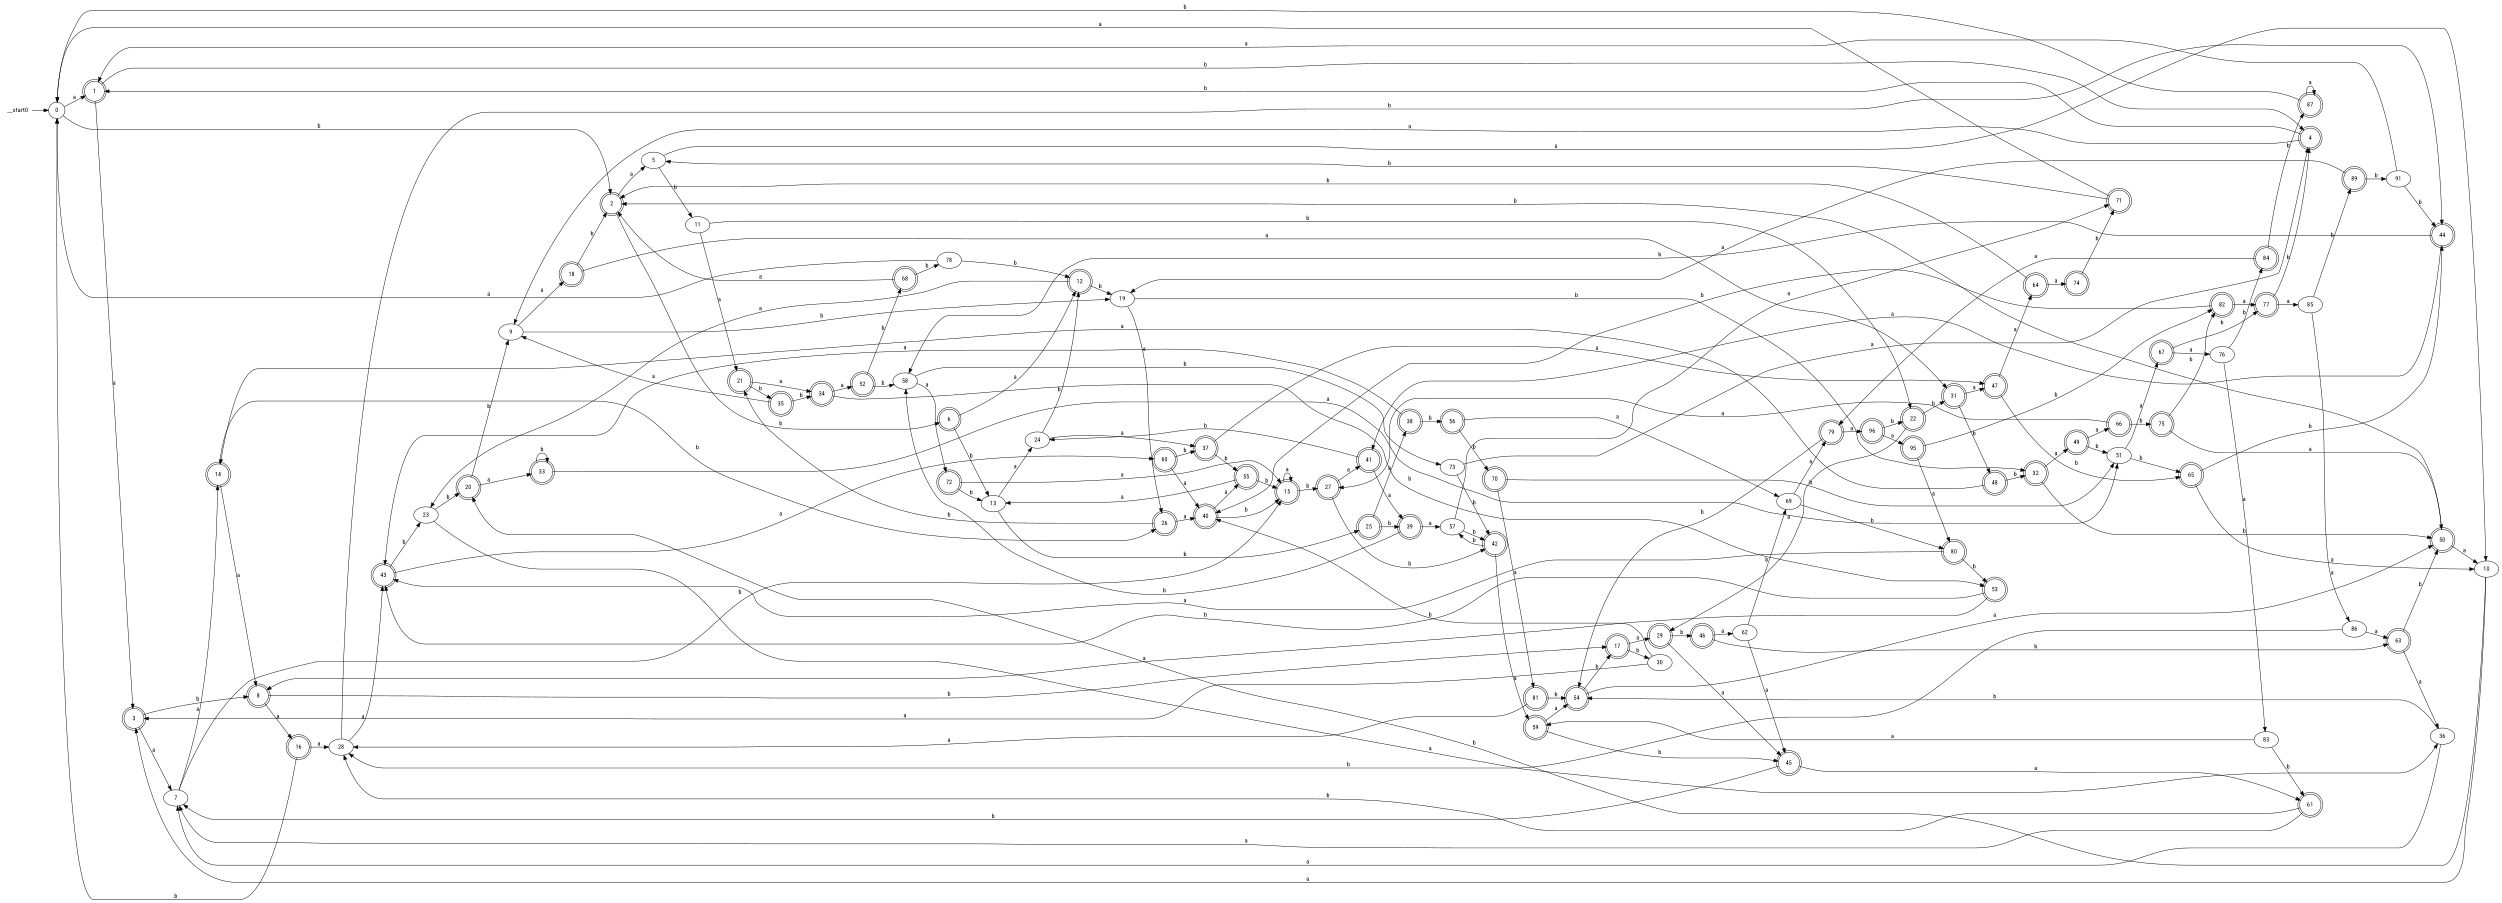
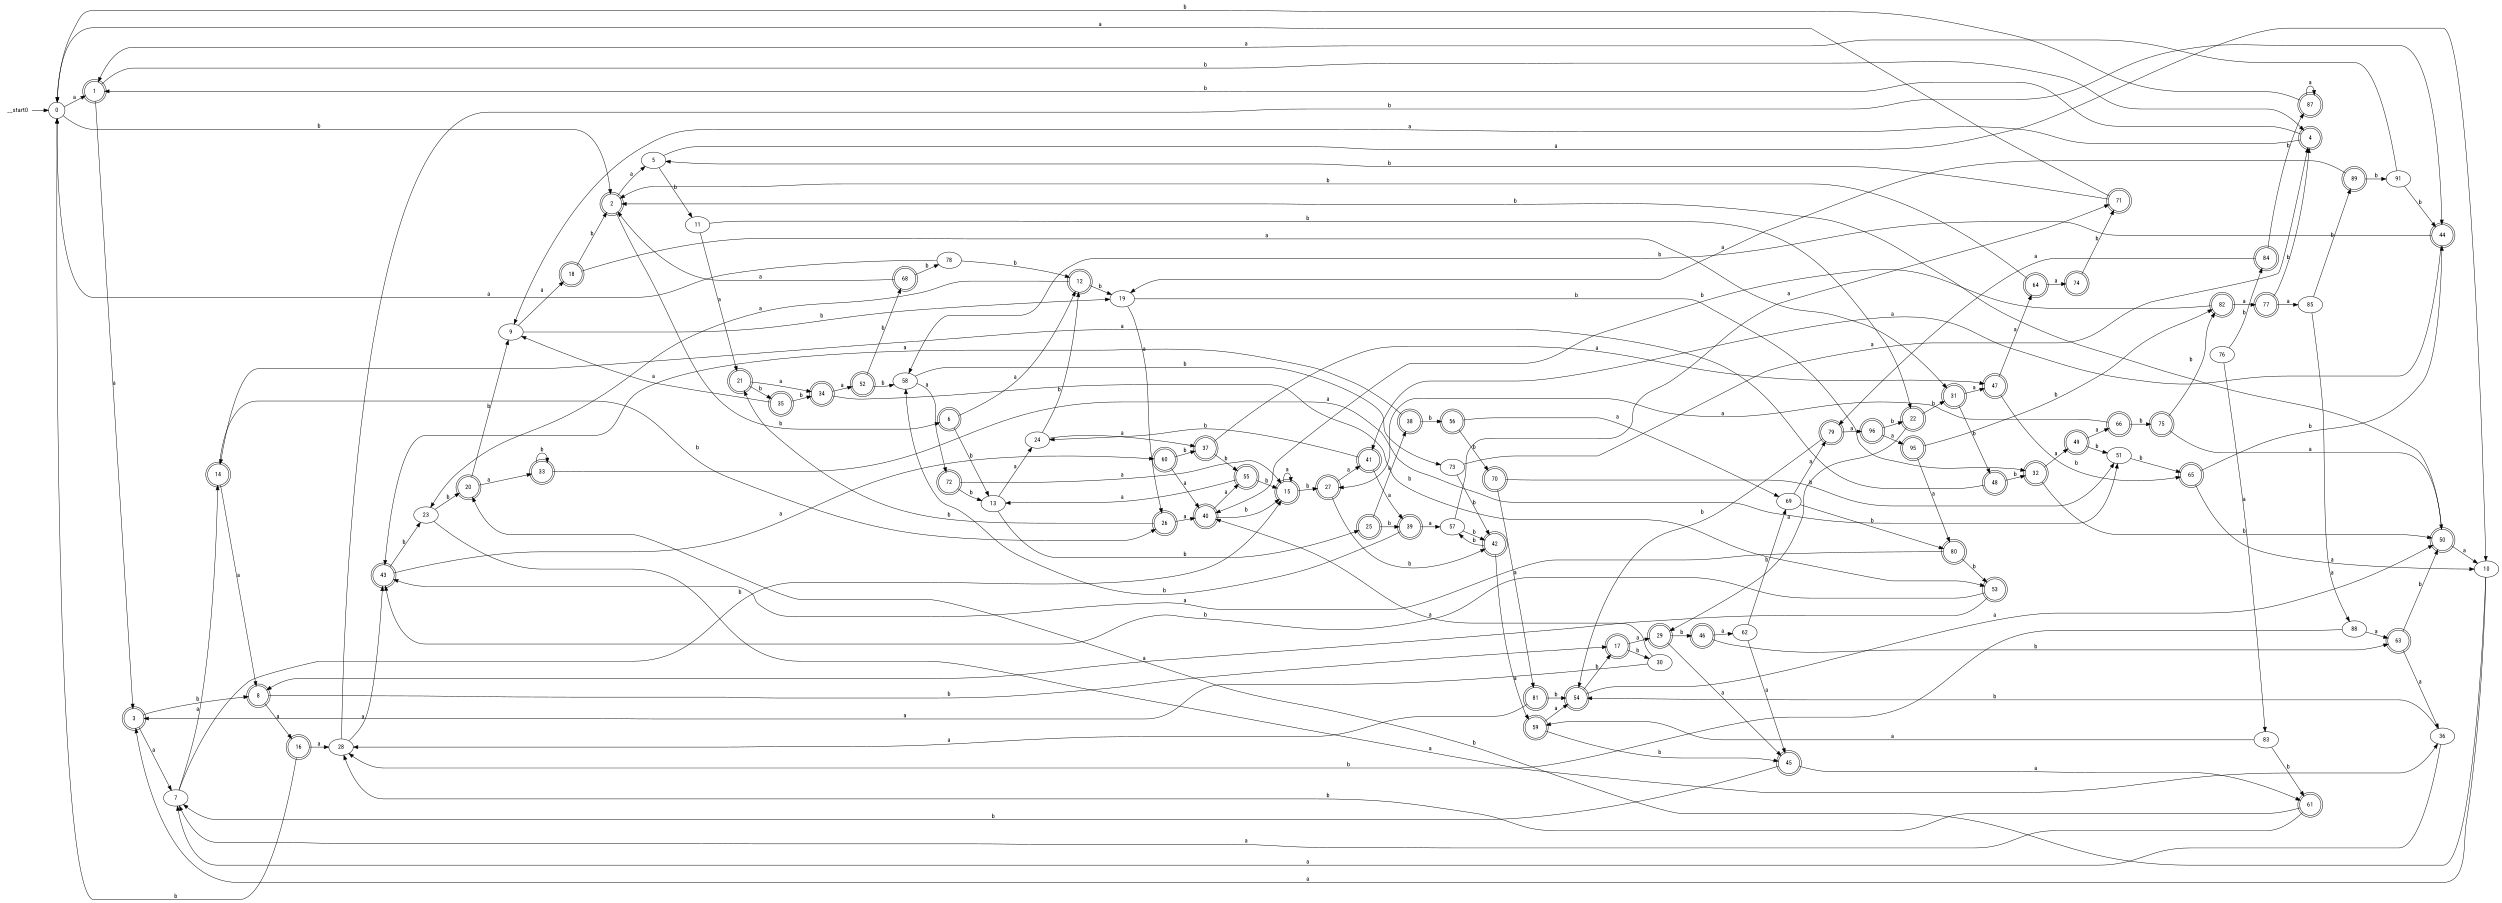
(2162, 352) -> none
(1430, 615) -> (1430, 615)
(2354, 629) -> (2354, 629)
